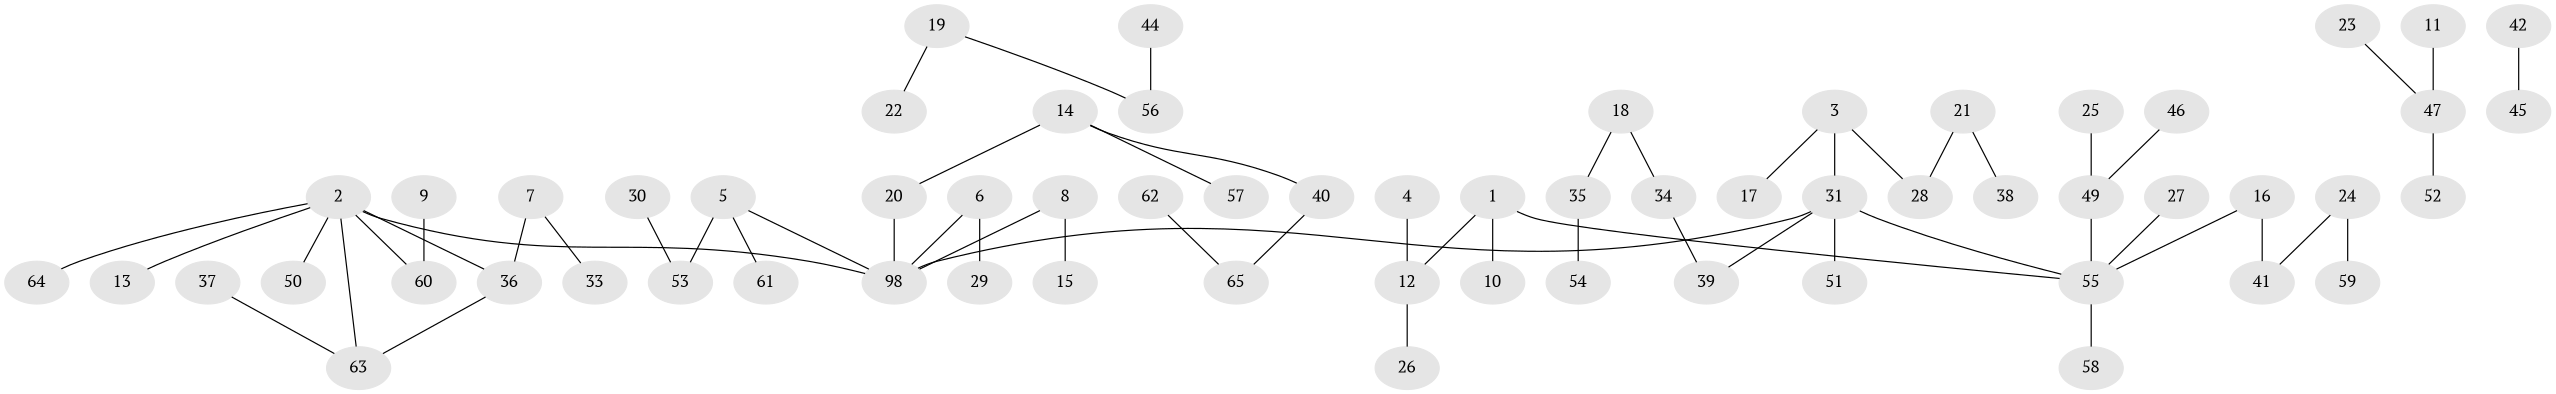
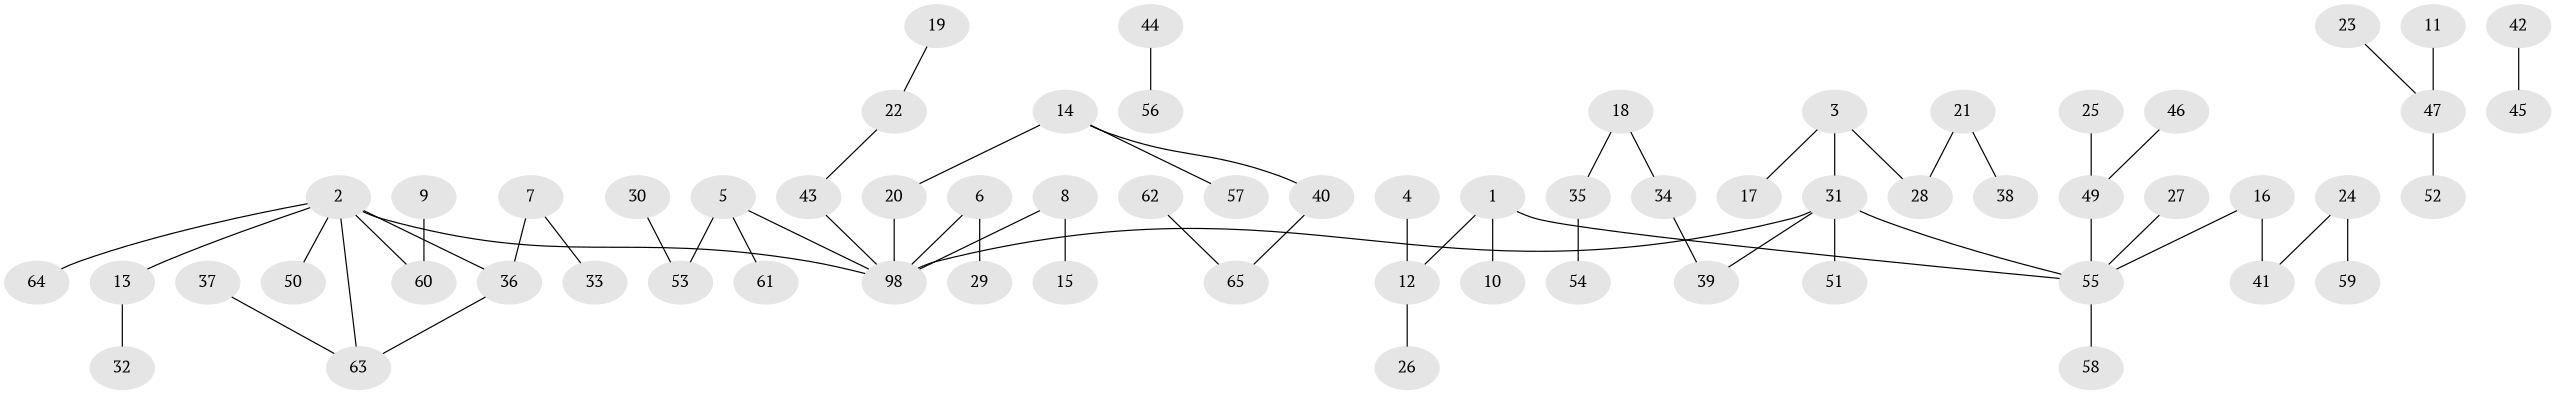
(1046, 66) -> none
none -> (809, 197)
none -> (122, 368)
